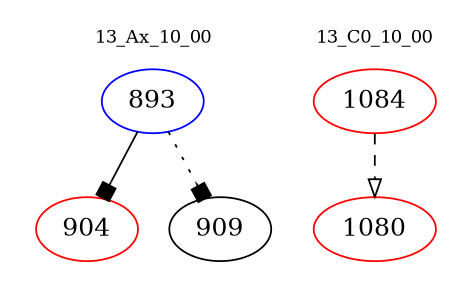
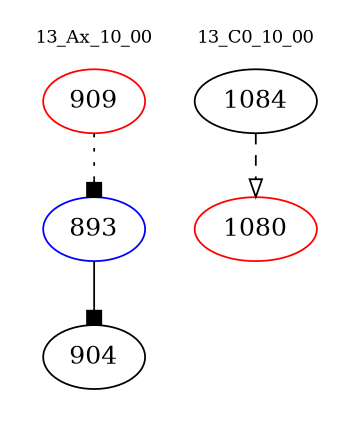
(375, 101) -> (256, 101)
(182, 157) -> (94, 156)
(87, 229) -> (94, 357)
(220, 229) -> (94, 101)
